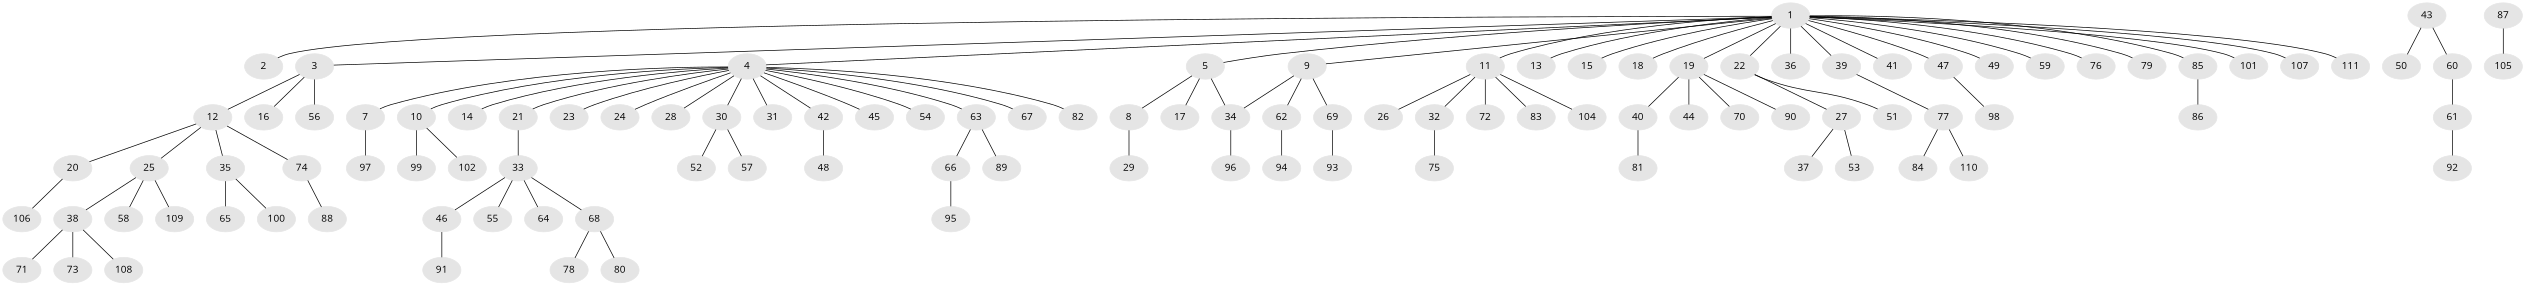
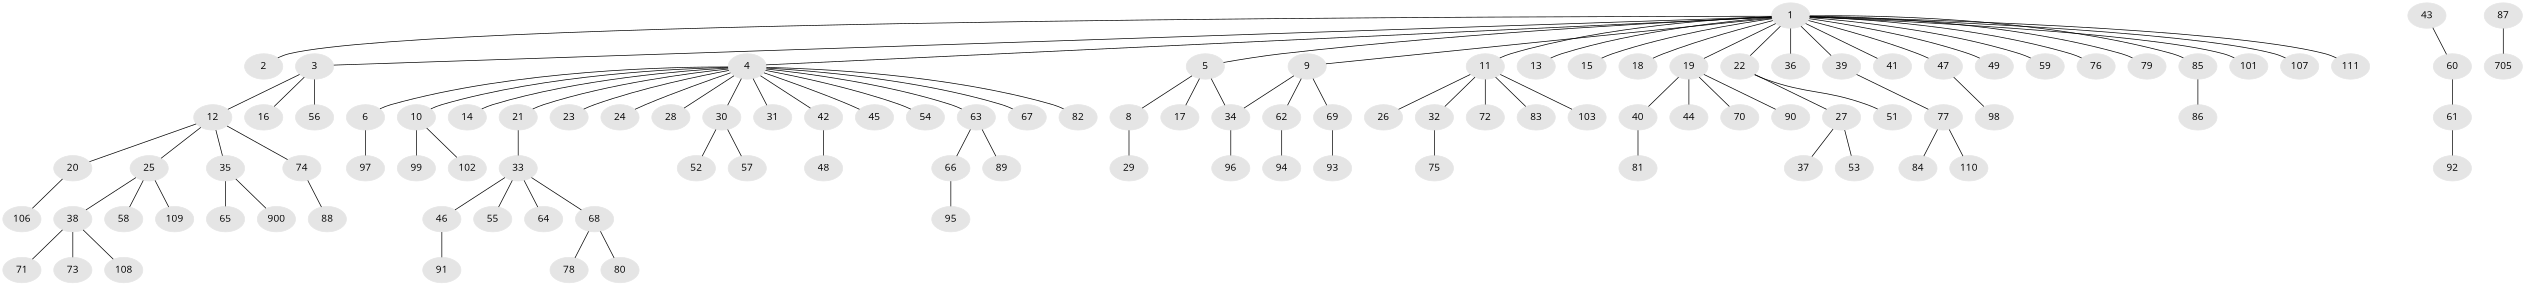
(2401, 66) -> none
(2503, 66) -> (2503, 66)
(365, 117) -> (365, 117)
(1587, 117) -> (1587, 117)
(276, 219) -> (276, 219)
